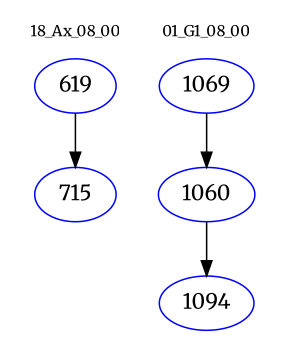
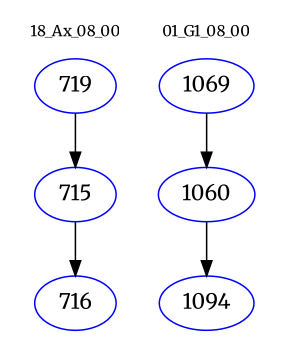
(75, 86) -> (75, 86)
none -> (75, 303)
